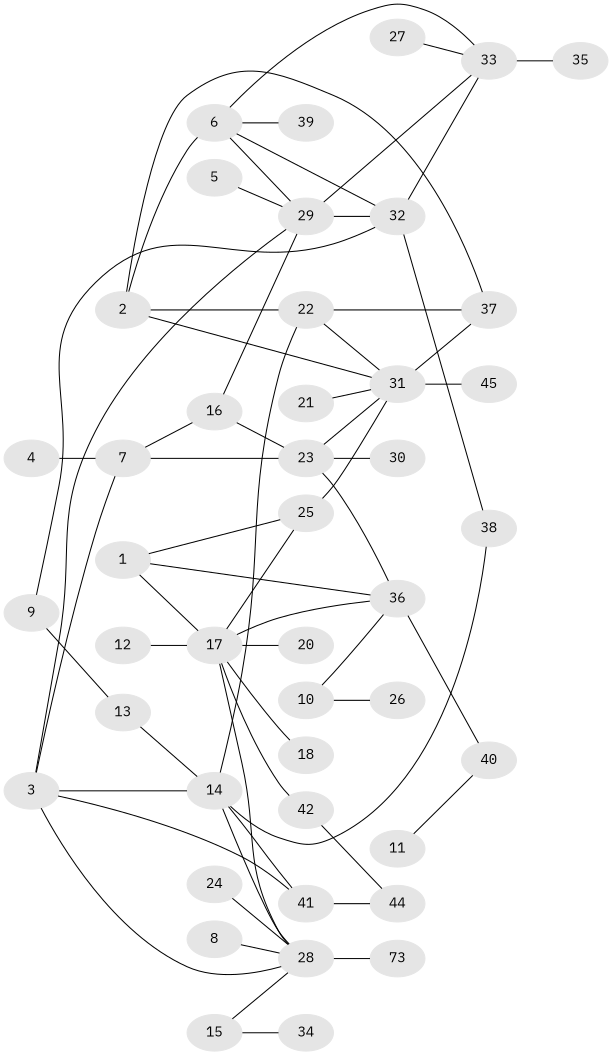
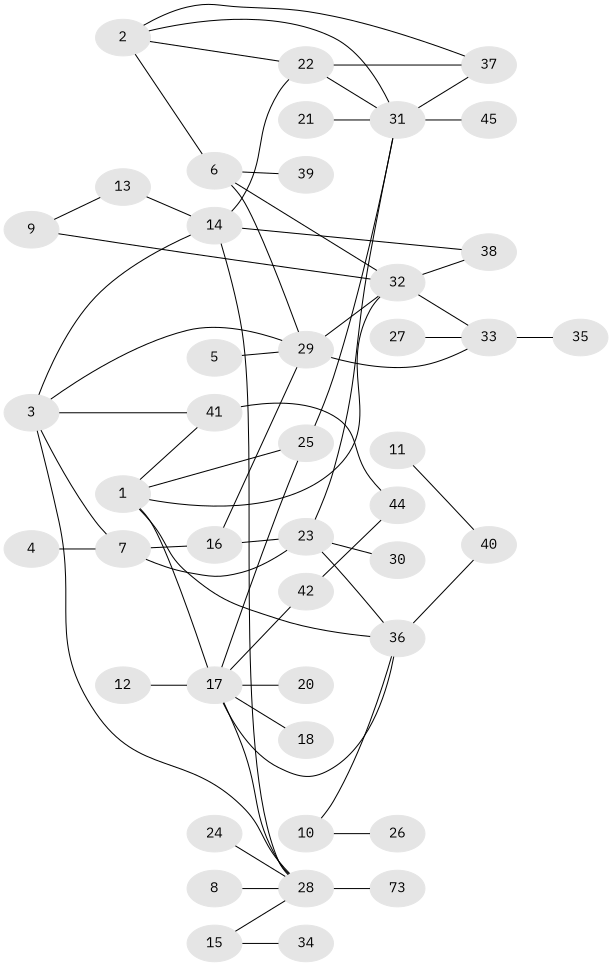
(345, 20) -> none
none -> (324, 478)
(260, 847) -> (169, 453)
